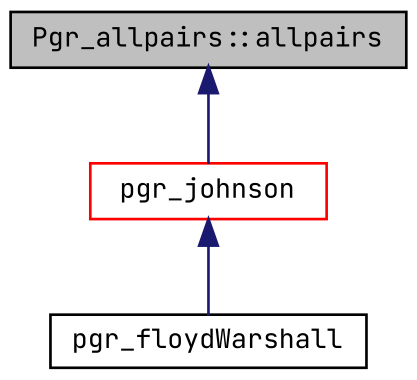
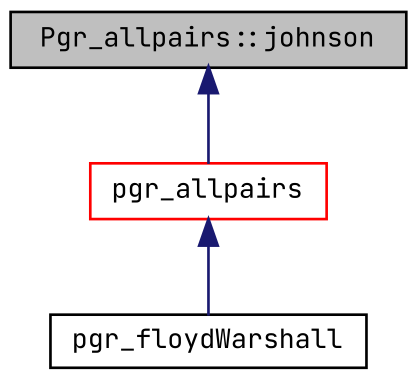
(208, 40) -> (208, 40)
(208, 191) -> (208, 191)
